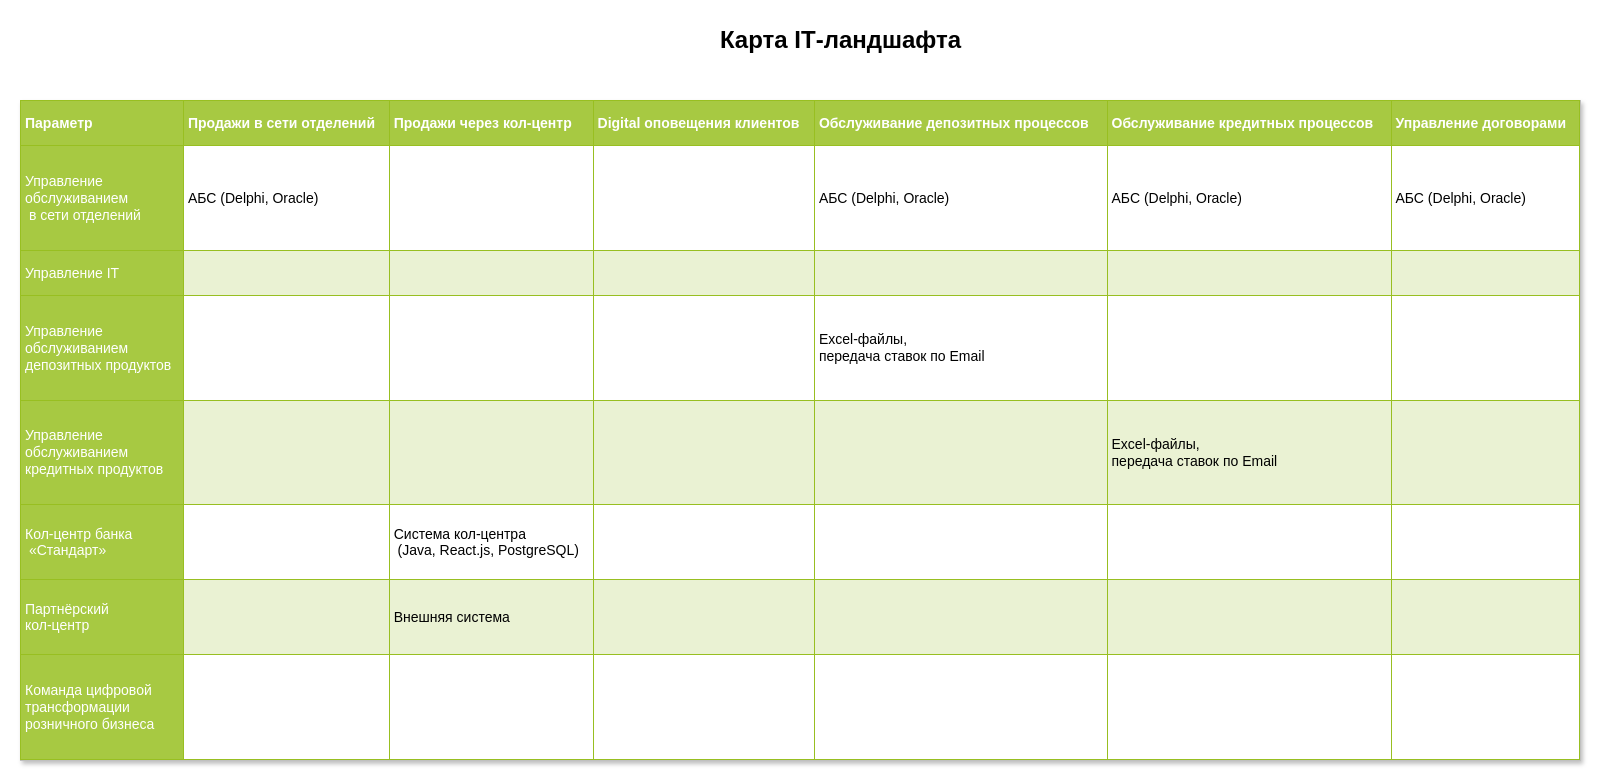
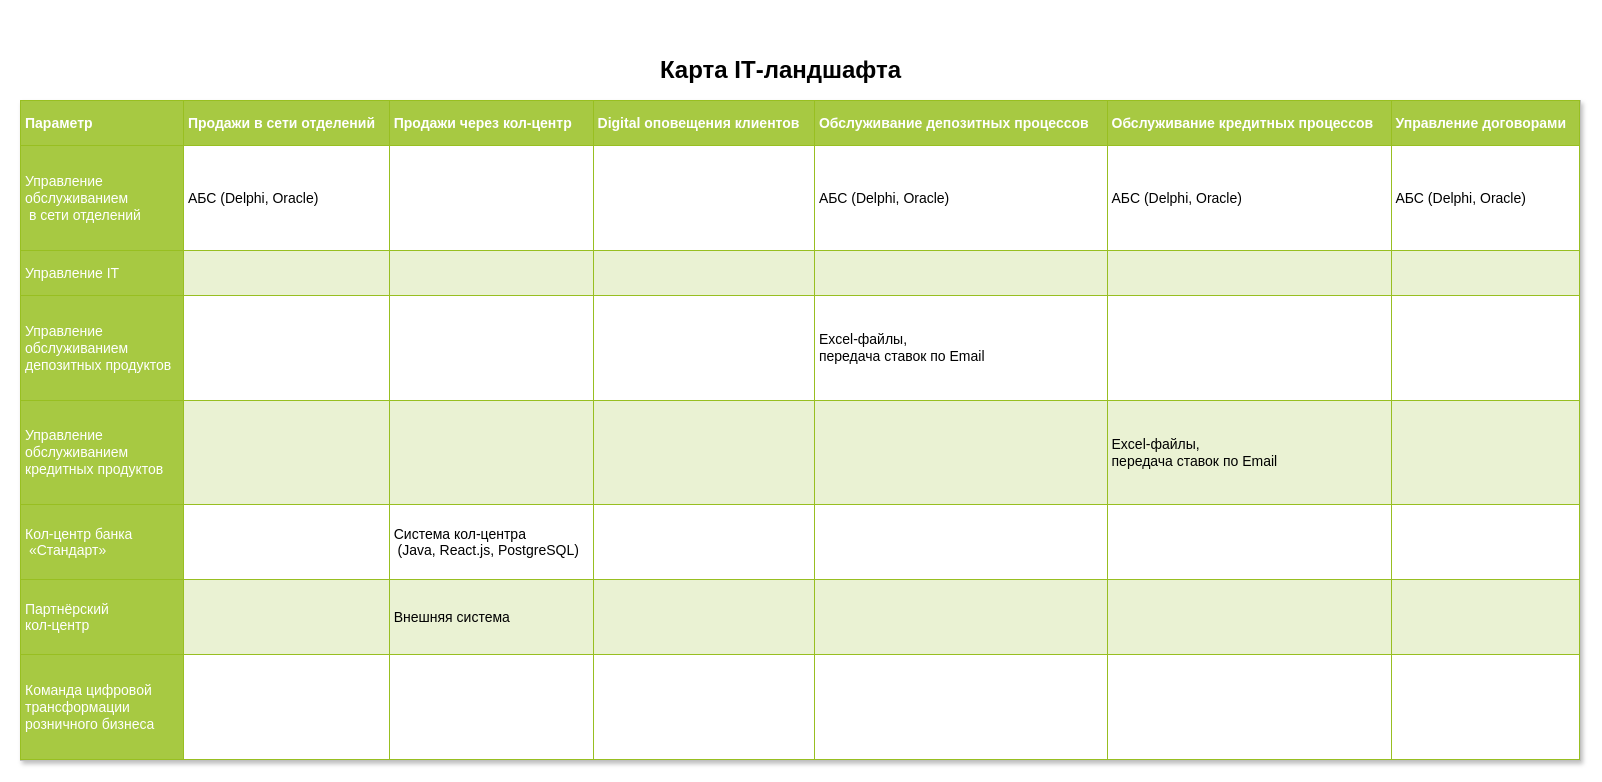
(841, 41) -> (781, 71)
